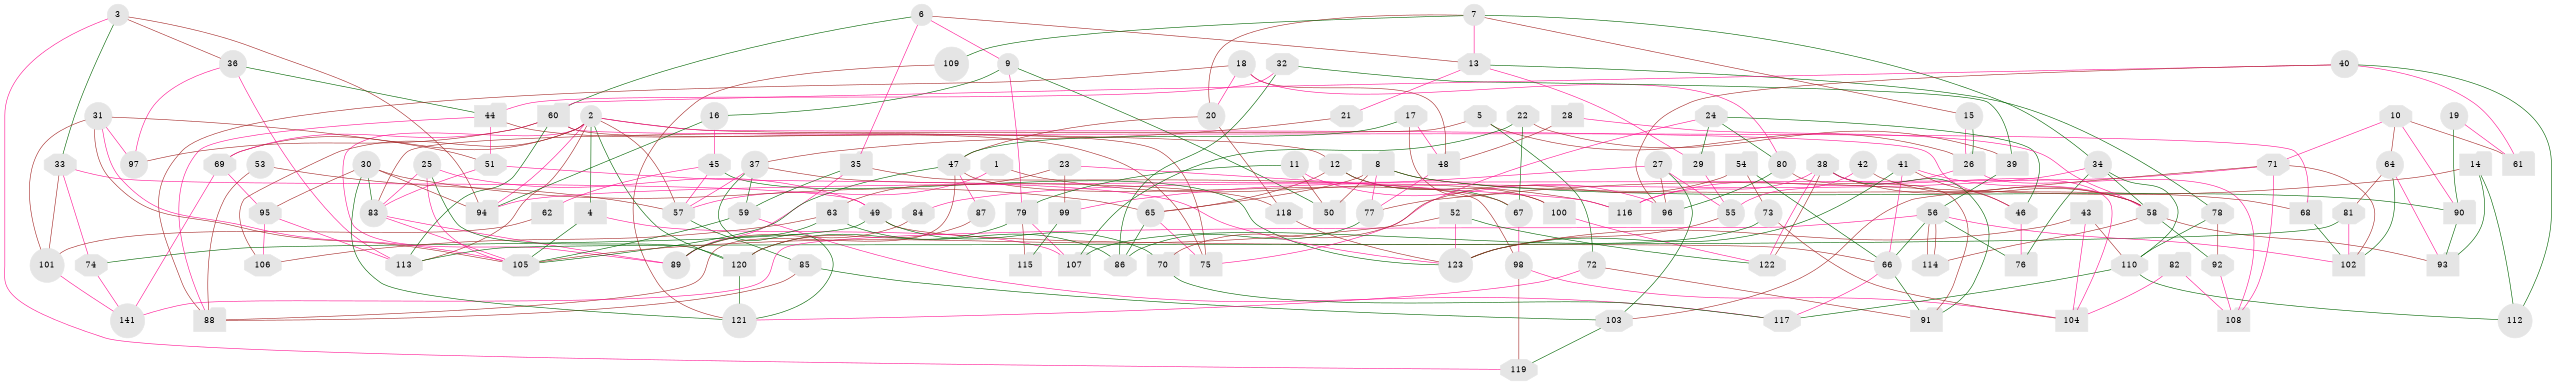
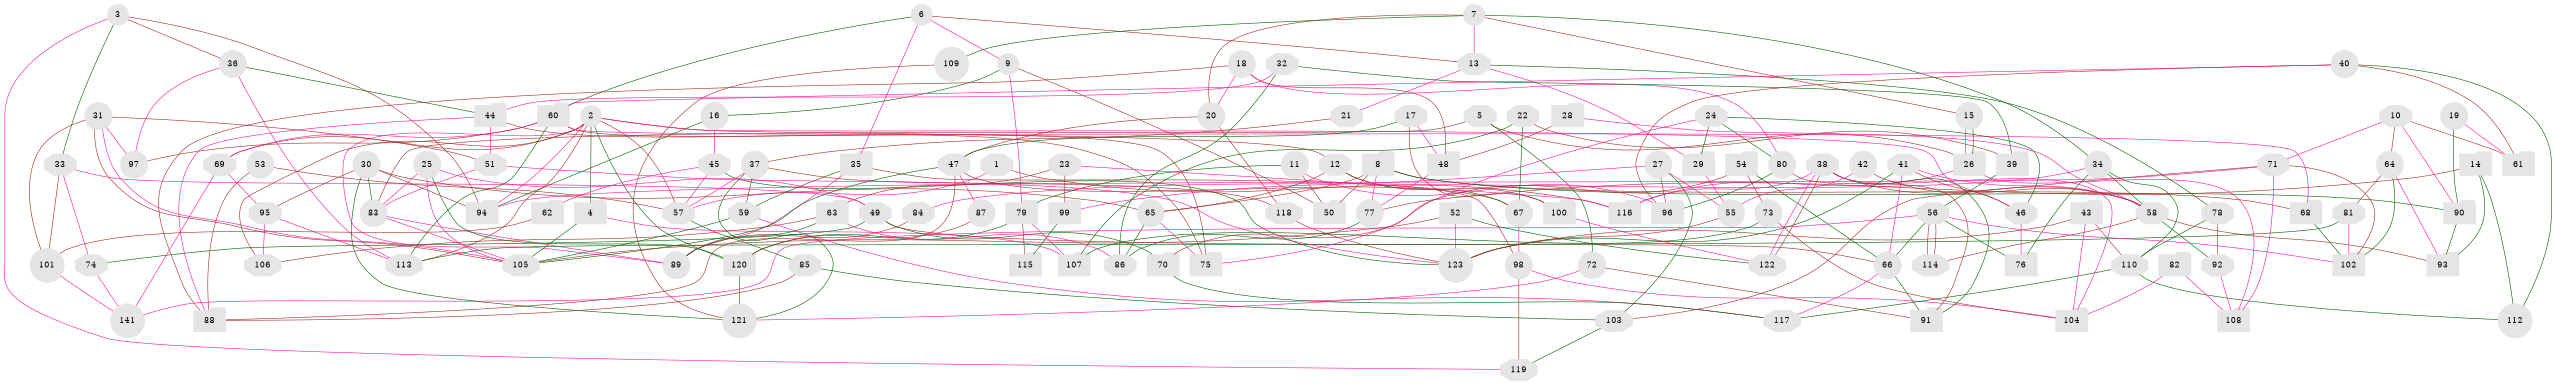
(2449, 89) -> (2449, 89)
(1152, 125) -> (1152, 125)
(980, 236) -> (980, 236)
